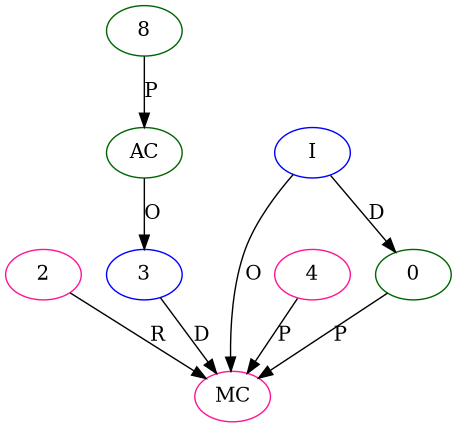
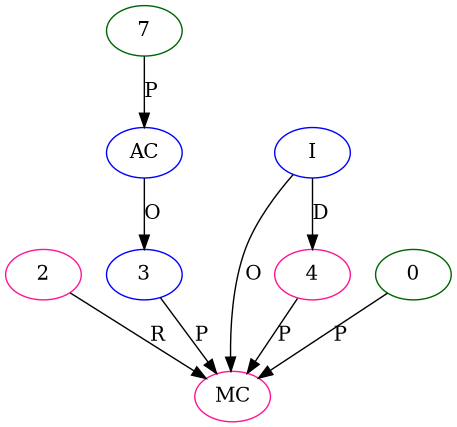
(144, 31) -> (144, 31)
(144, 153) -> (144, 153)
(358, 208) -> (313, 207)
(202, 336) -> (202, 336)
